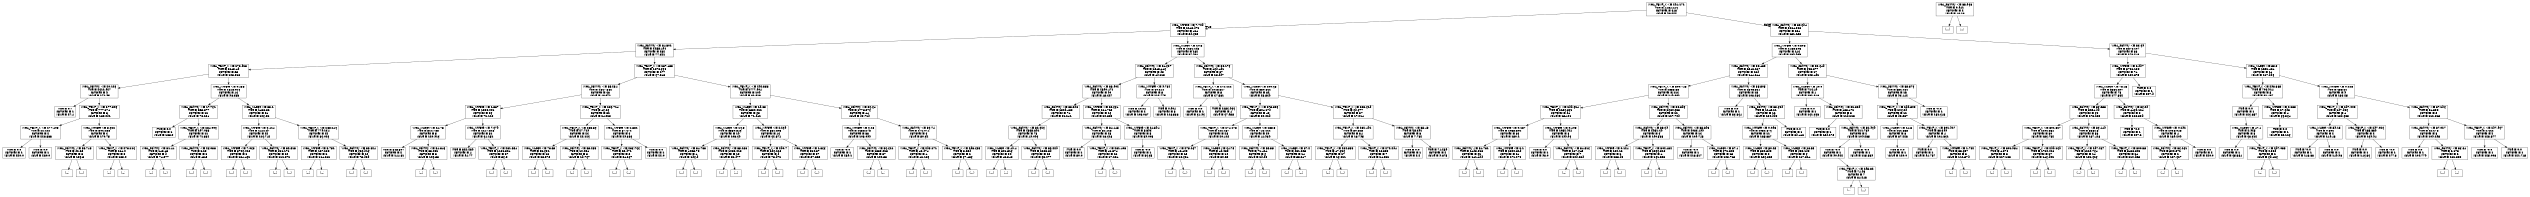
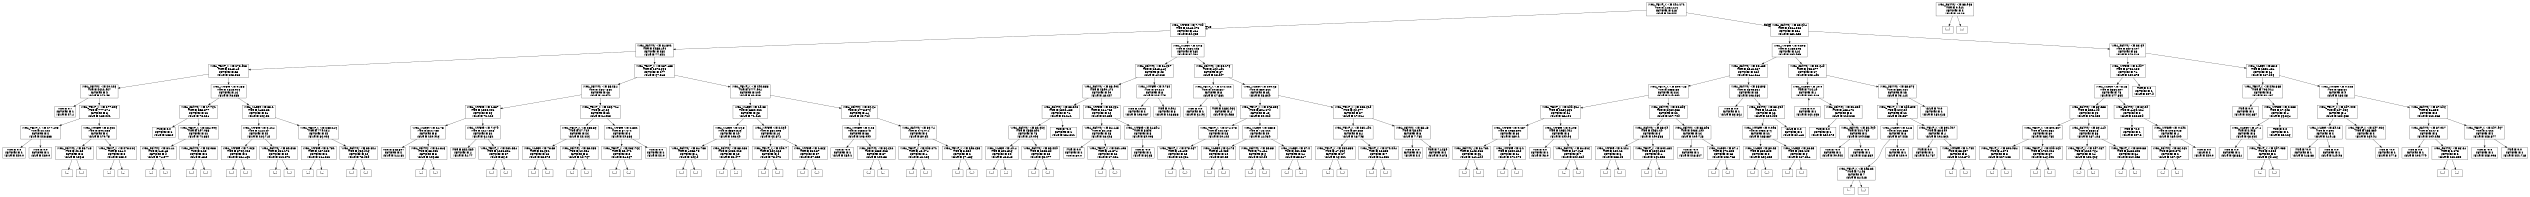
(1806, 101) -> (1809, 103)
(1223, 112) -> (1223, 112)
(1934, 112) -> (1934, 112)
(2246, 120) -> (2264, 122)
none -> (1063, 132)
(1794, 132) -> (1794, 132)
(1259, 142) -> (1240, 142)
(1074, 153) -> (1074, 153)
(2204, 153) -> (2204, 153)
(2360, 153) -> none
(1843, 162) -> (1881, 153)
